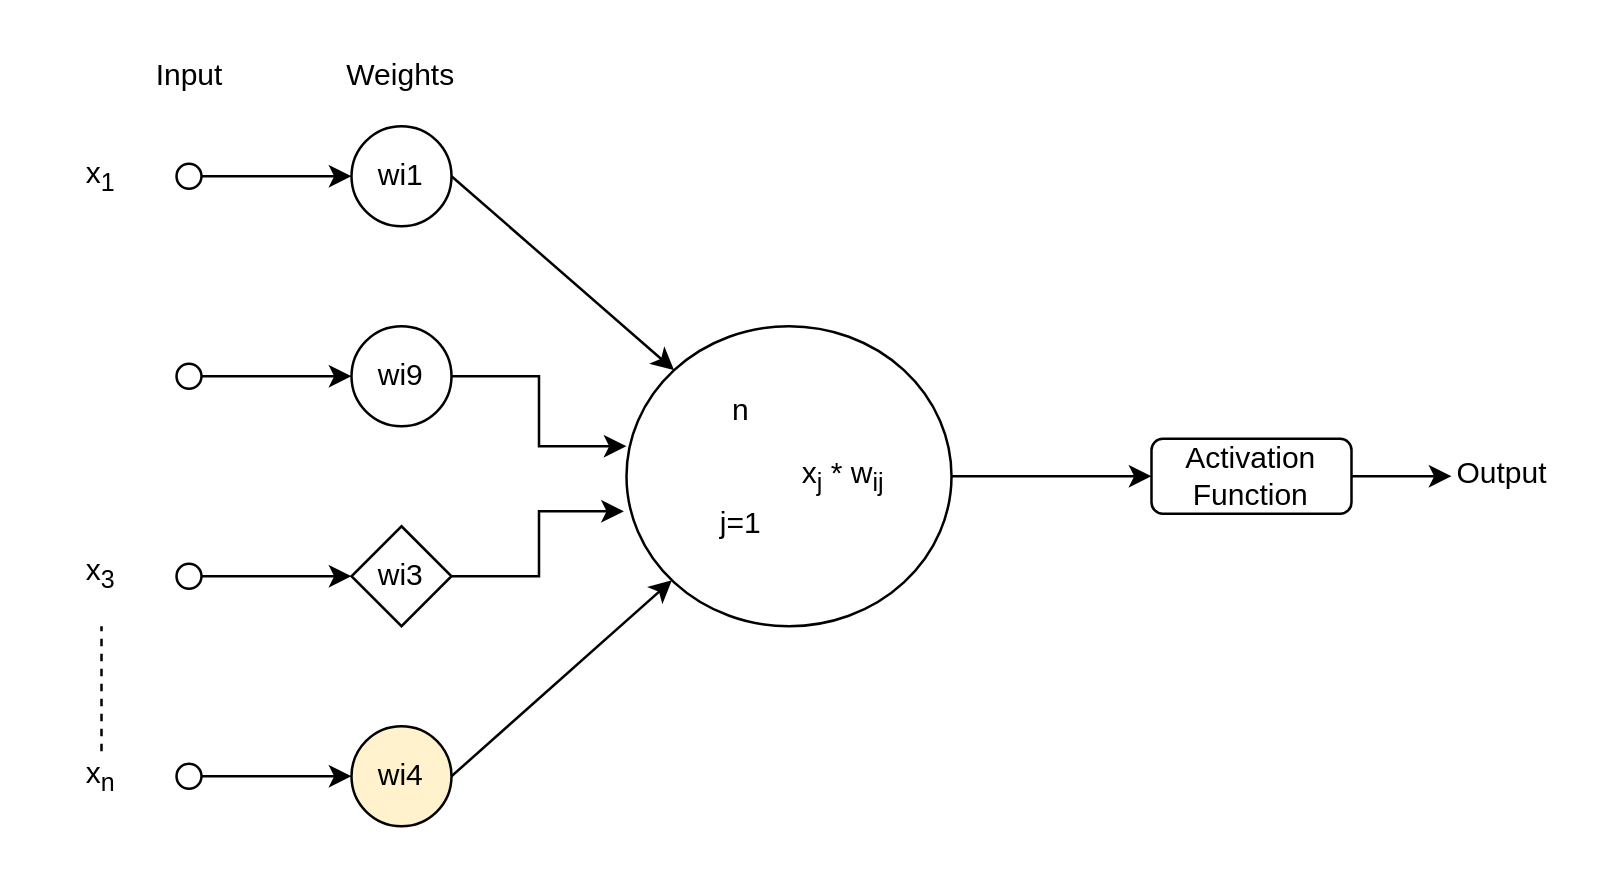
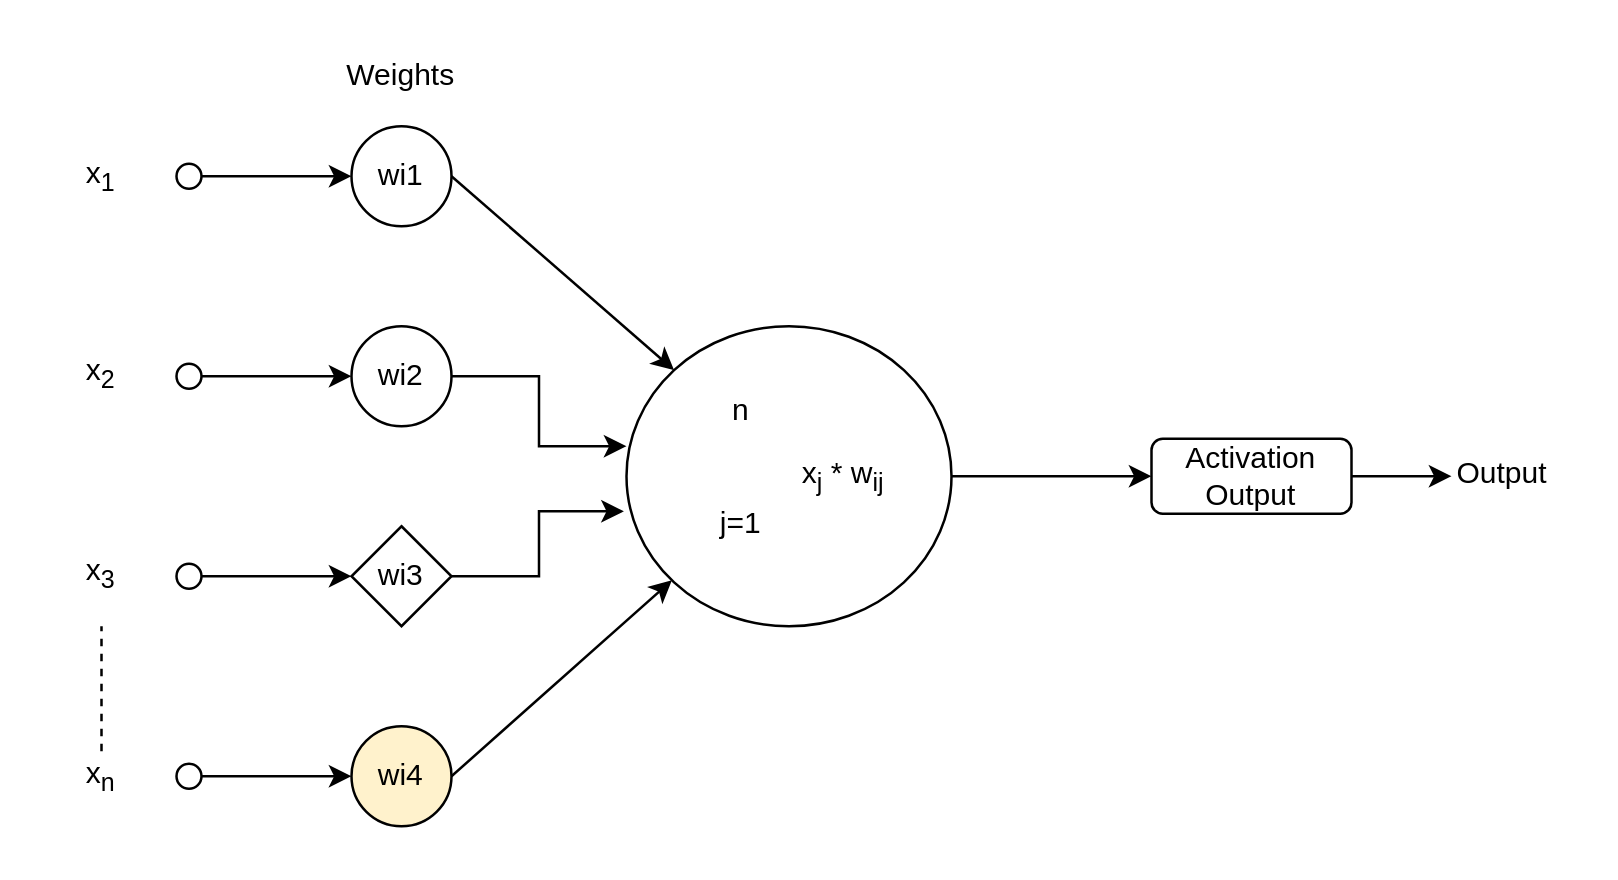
(189, 76) -> none
none -> (101, 374)
(401, 376) -> (401, 376)
(1251, 476) -> (1251, 476)
